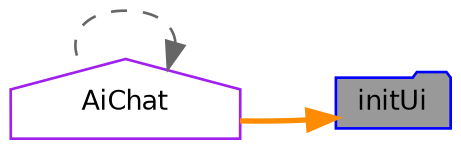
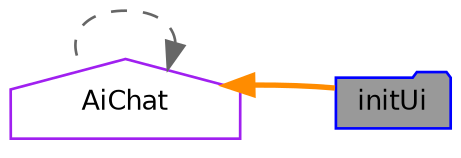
(274, 121) -> (294, 86)
